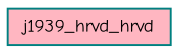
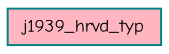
(89, 27) -> (84, 27)
